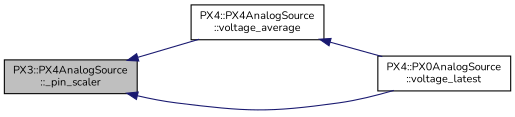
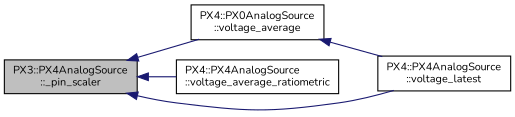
(258, 22) -> (258, 22)
(444, 74) -> (444, 74)
none -> (258, 77)
